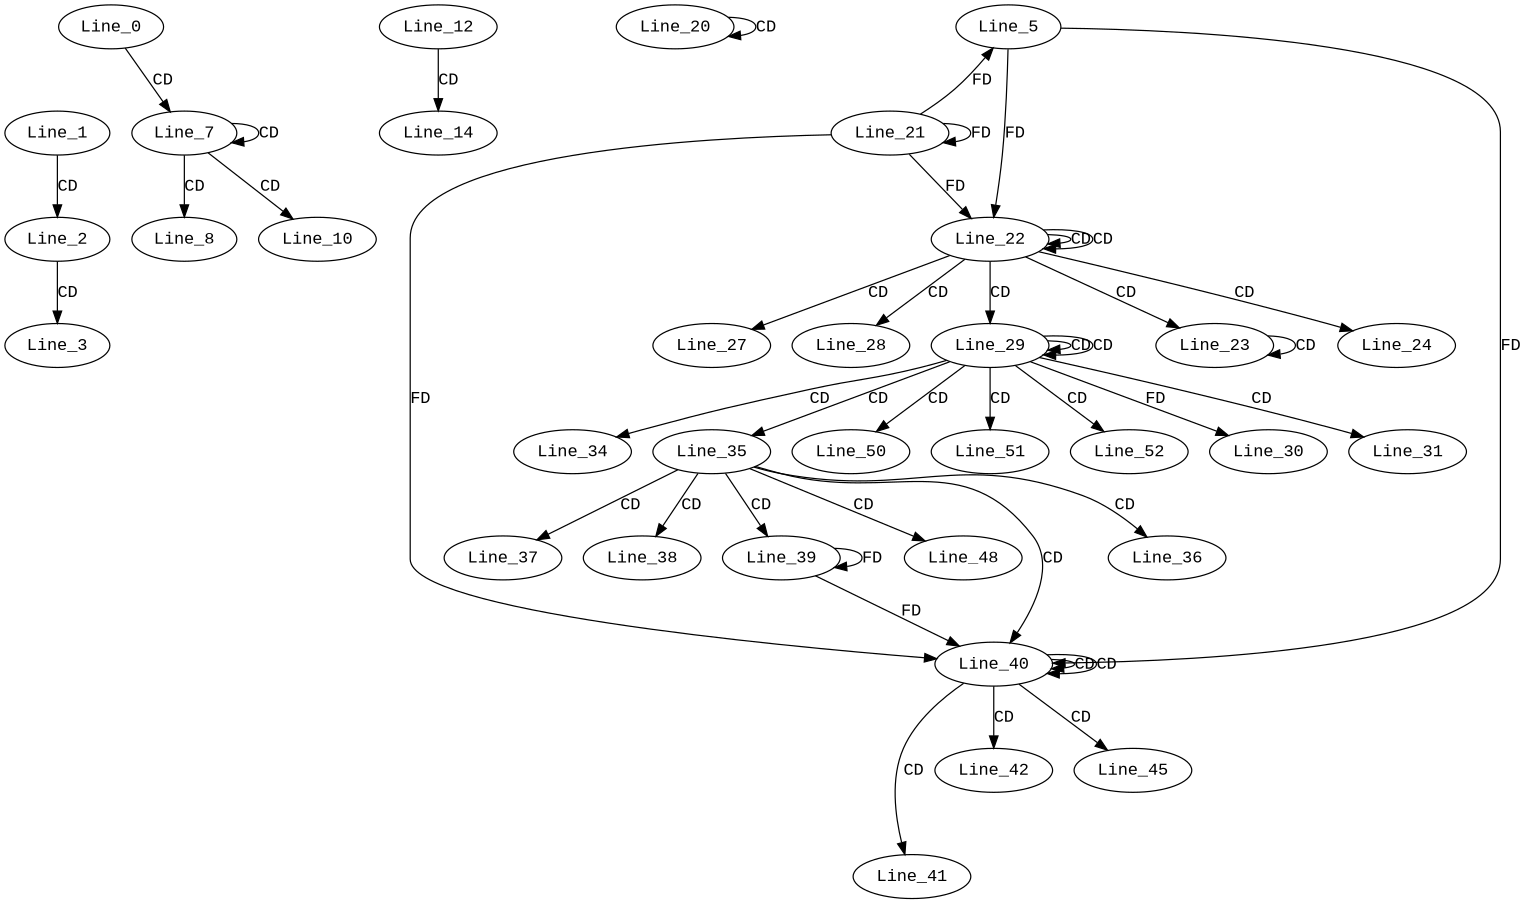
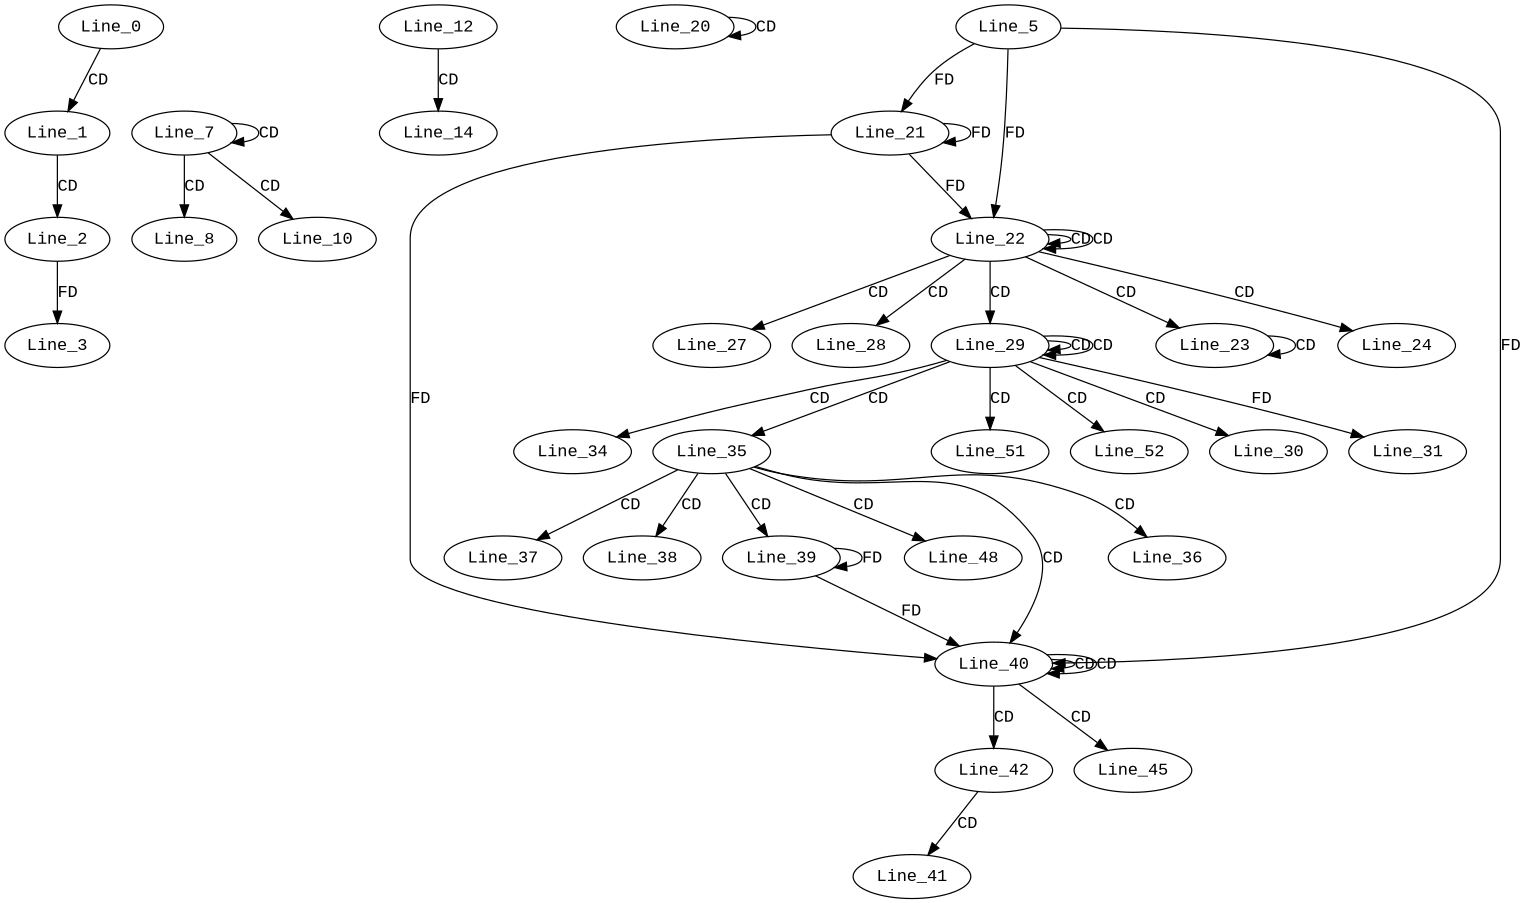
(144, 75) -> (87, 74)
(955, 89) -> (937, 68)
(68, 292) -> (68, 292)
(1156, 399) -> (1156, 399)
(1262, 399) -> (1262, 399)
(851, 452) -> none
(902, 751) -> (957, 818)
